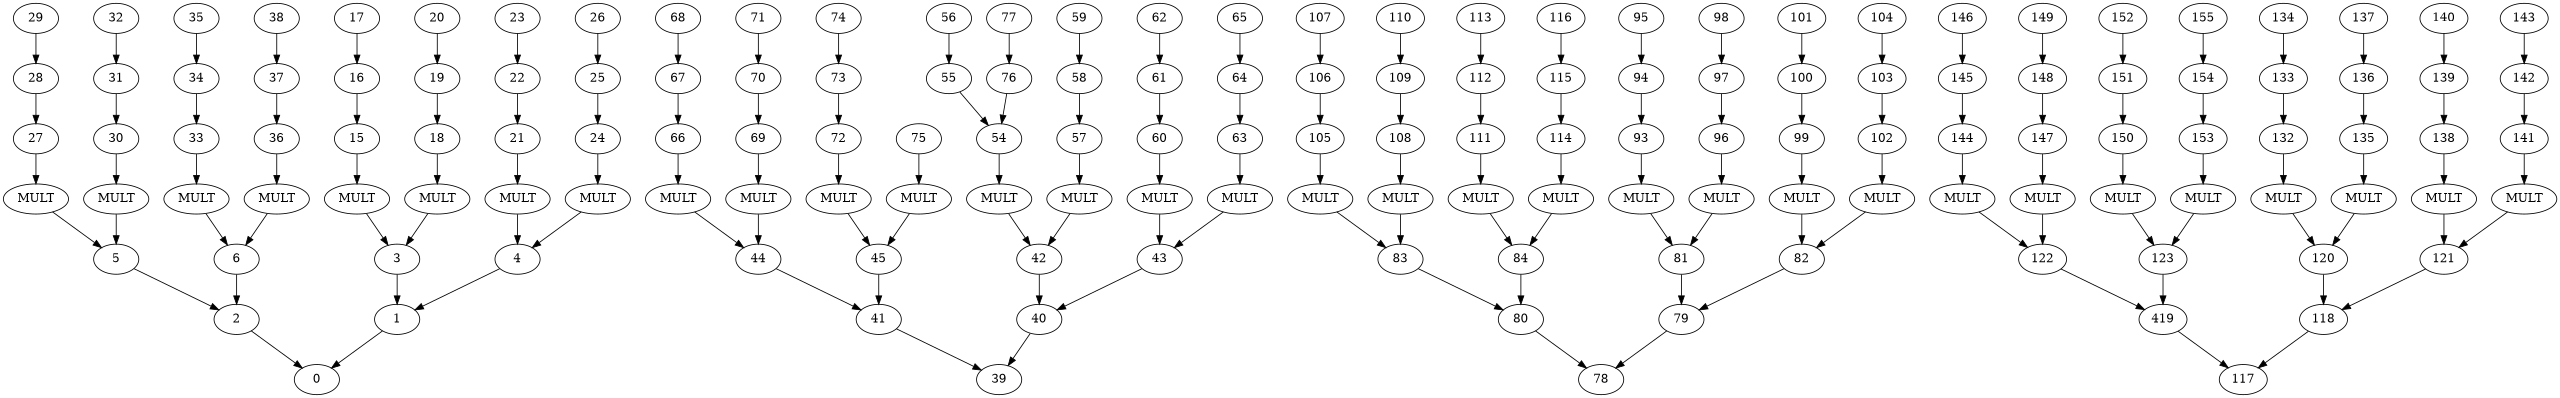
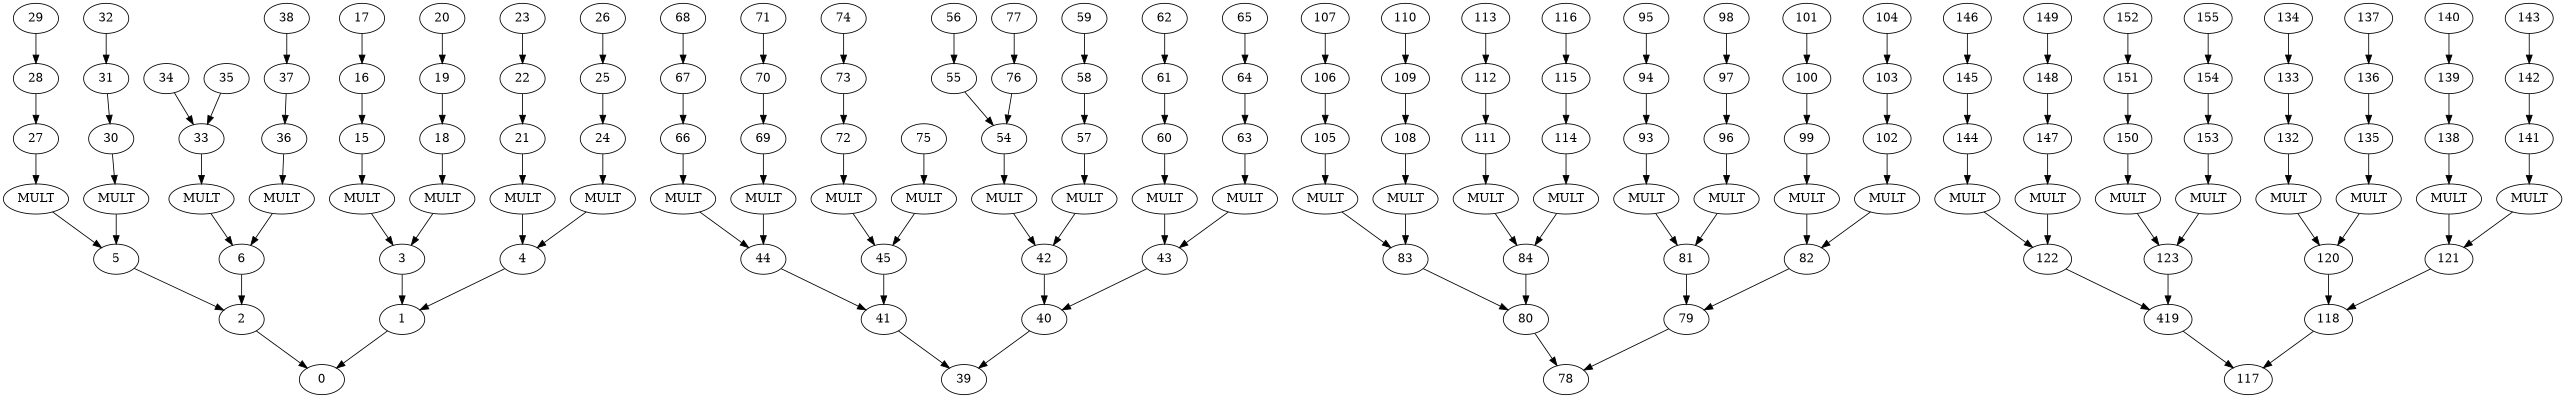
(196, 44) -> (216, 105)
